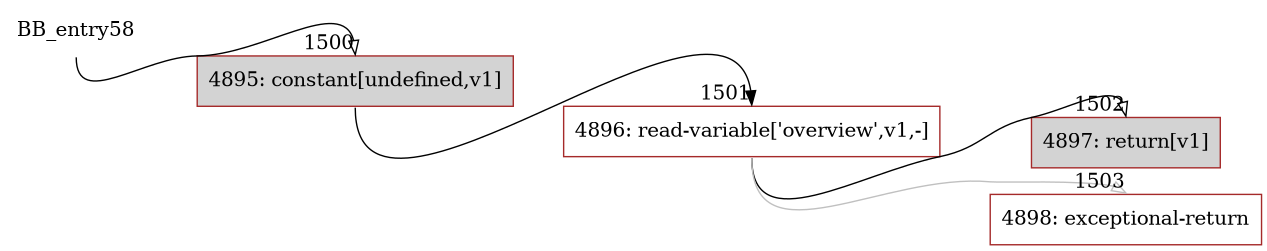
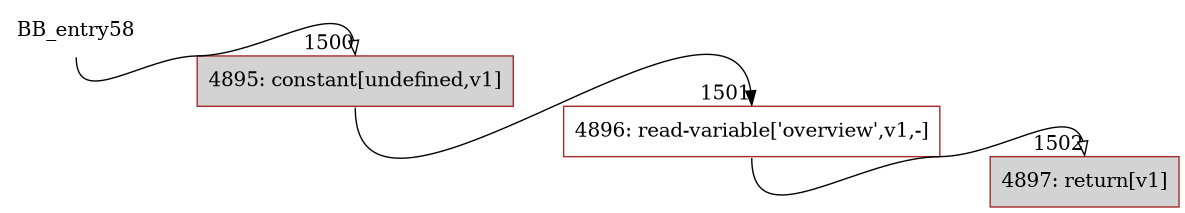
(1126, 220) -> none
